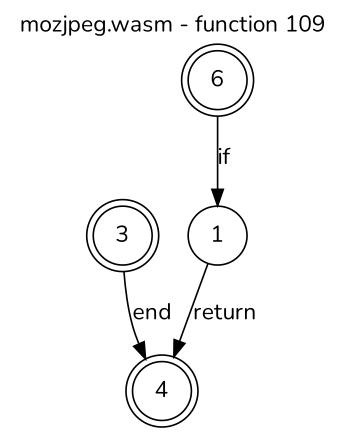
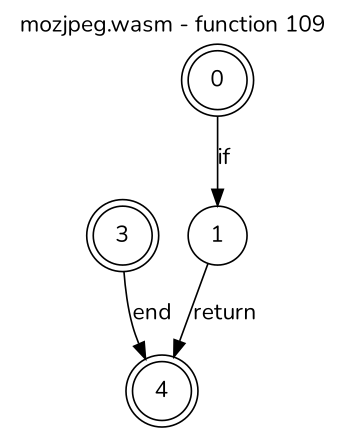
(218, 80) -> (218, 80)
